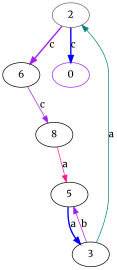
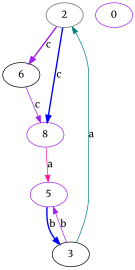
(71, 42) -> (56, 71)
(54, 135) -> (45, 135)
(69, 195) -> (49, 195)
(74, 224) -> (53, 224)
